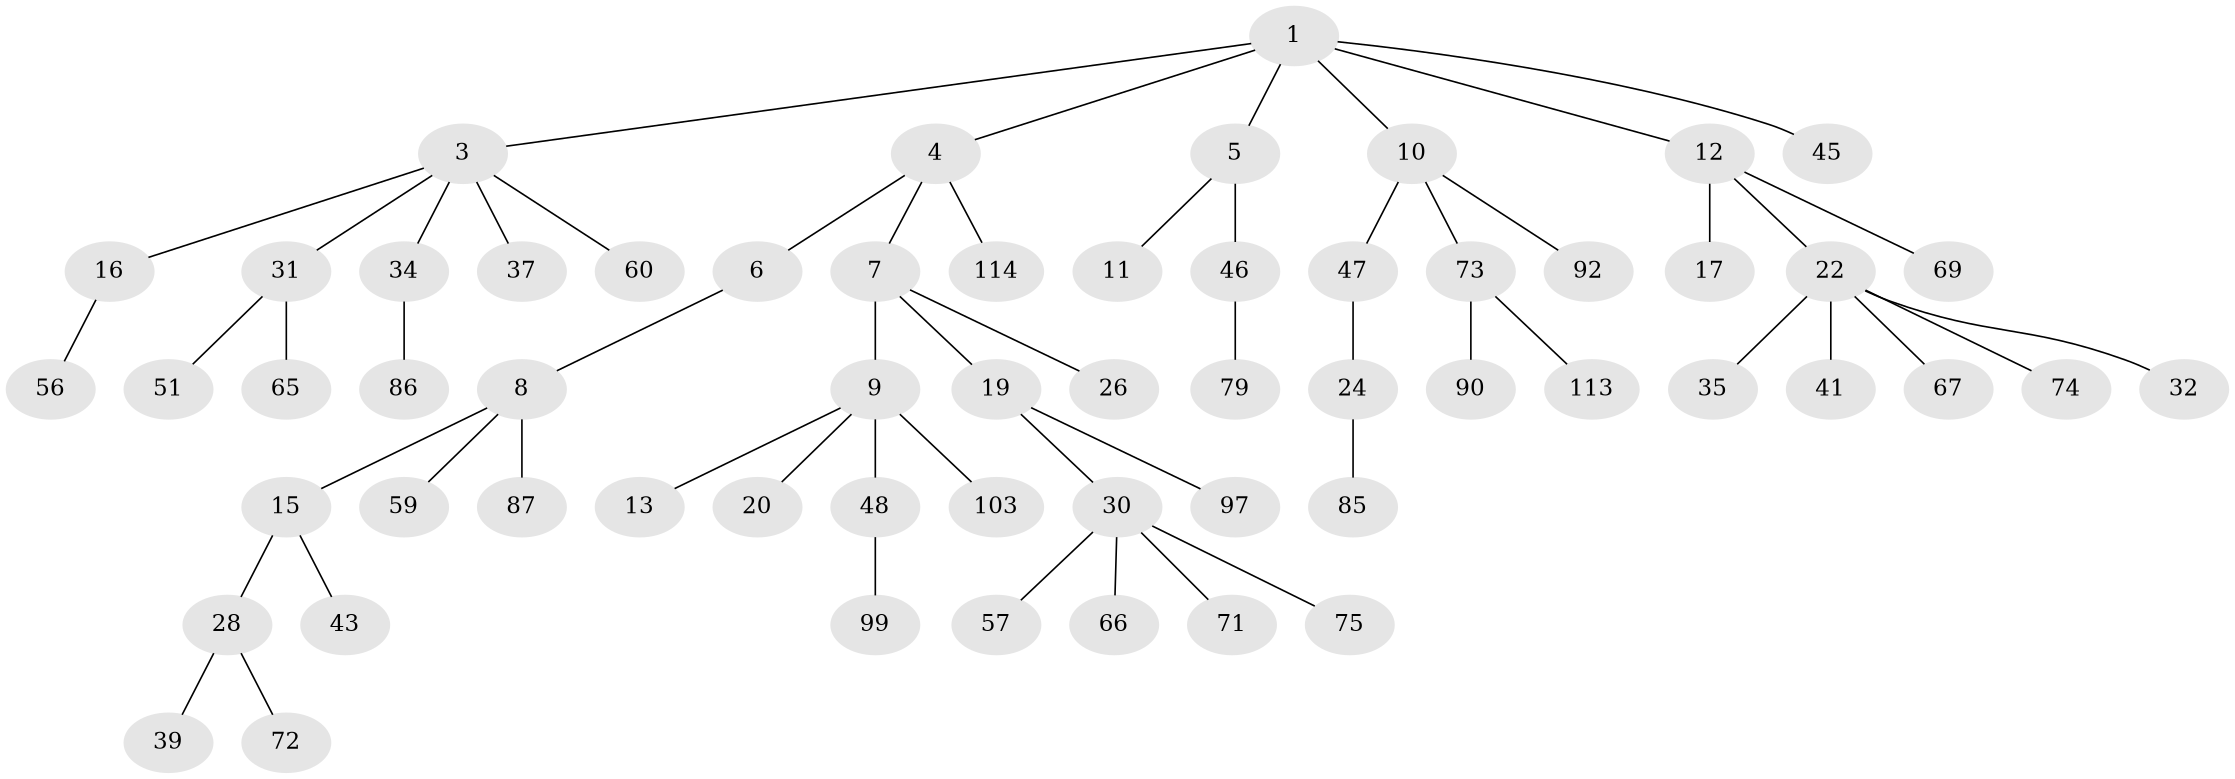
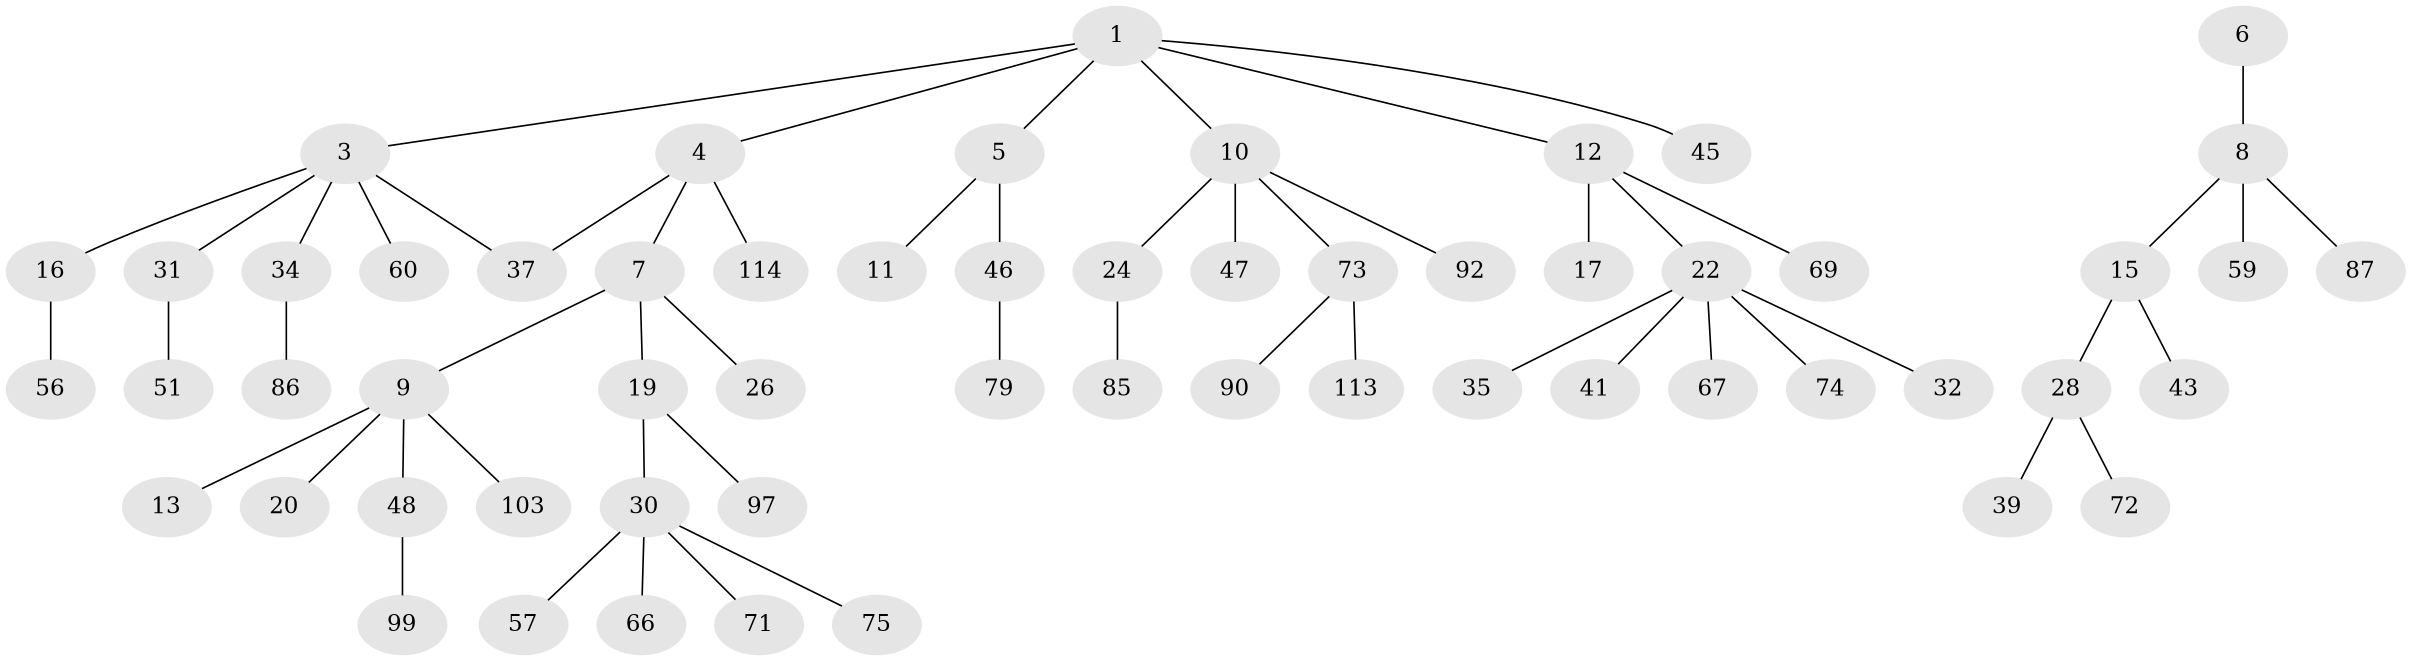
(847, 213) -> (611, 213)
(1353, 331) -> (1177, 213)
(286, 389) -> none
